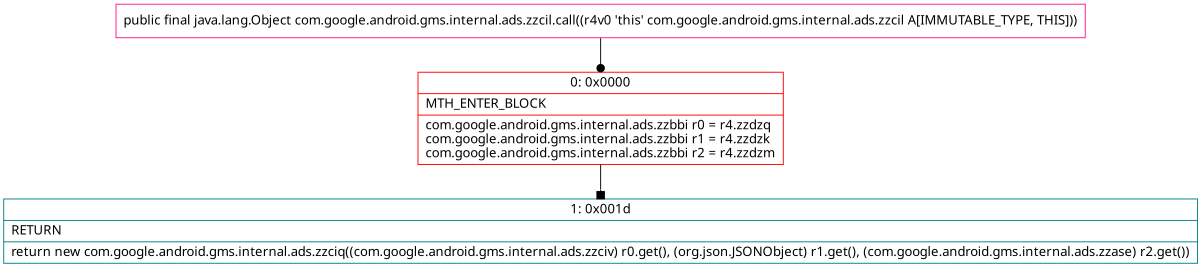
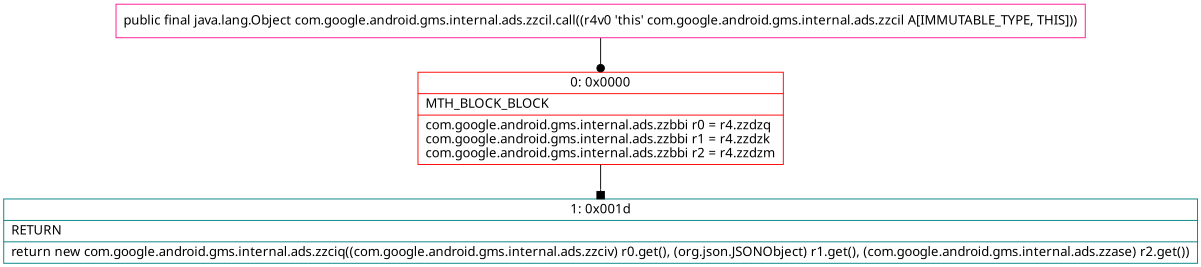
(486, 104) -> (487, 104)
